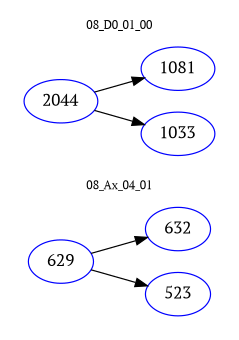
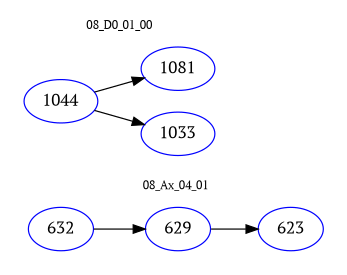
(61, 101) -> (61, 101)
(113, 247) -> (113, 229)
(178, 294) -> (291, 229)
